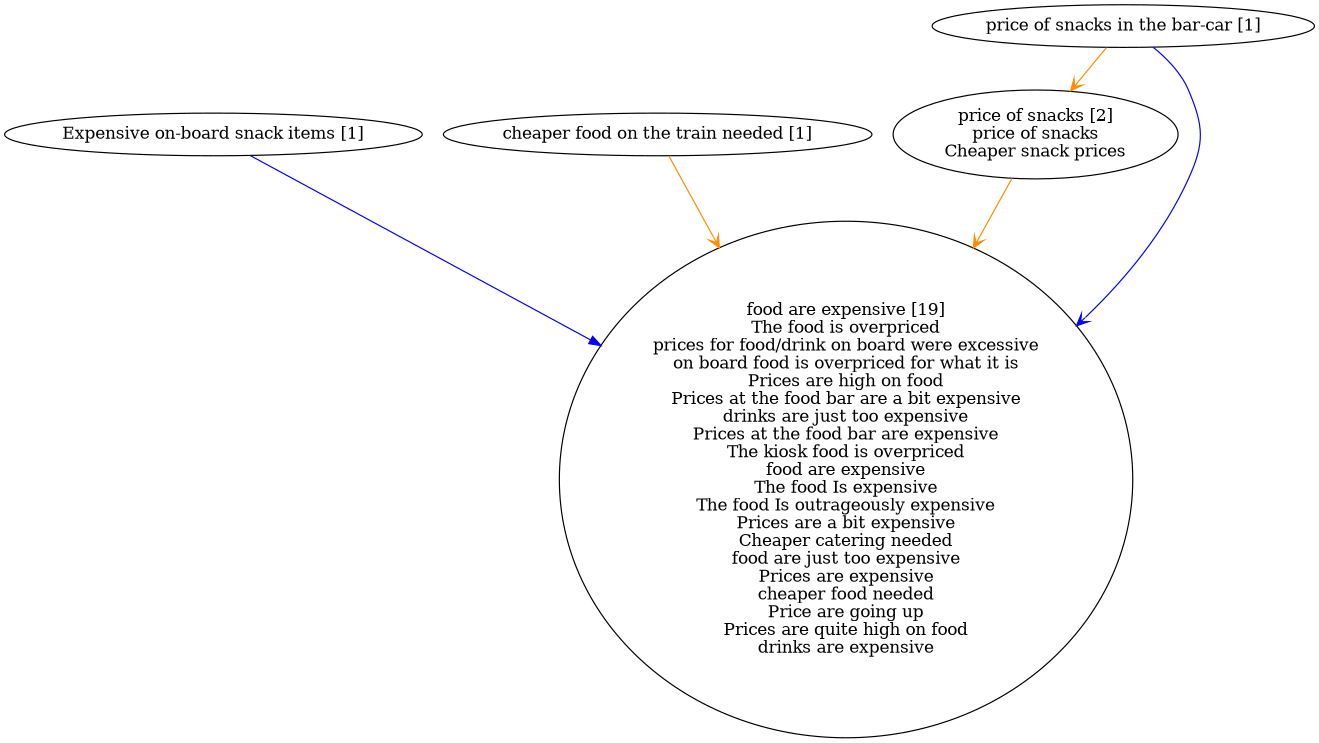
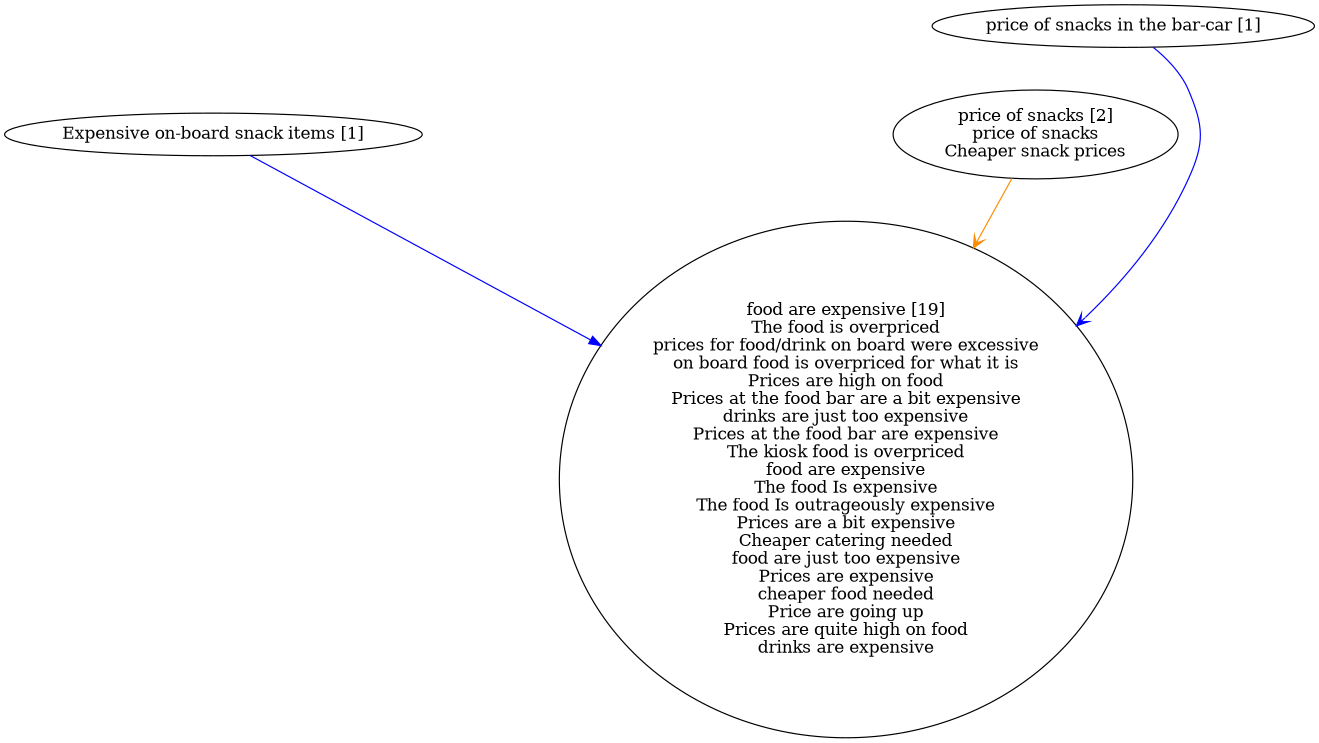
(1092, 65) -> none
(658, 134) -> none
